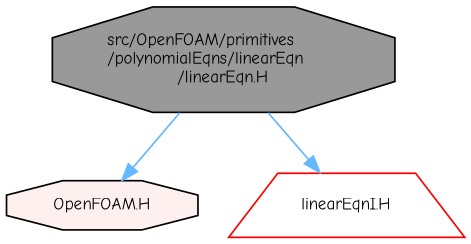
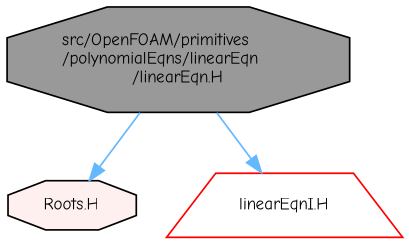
(102, 205) -> (72, 205)
